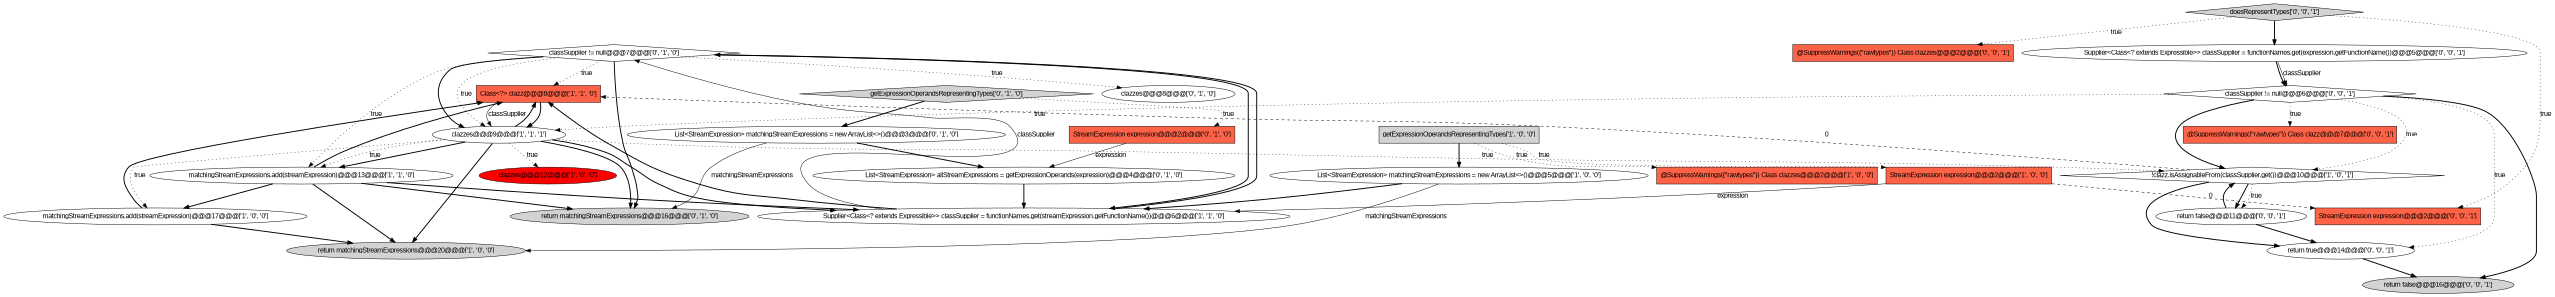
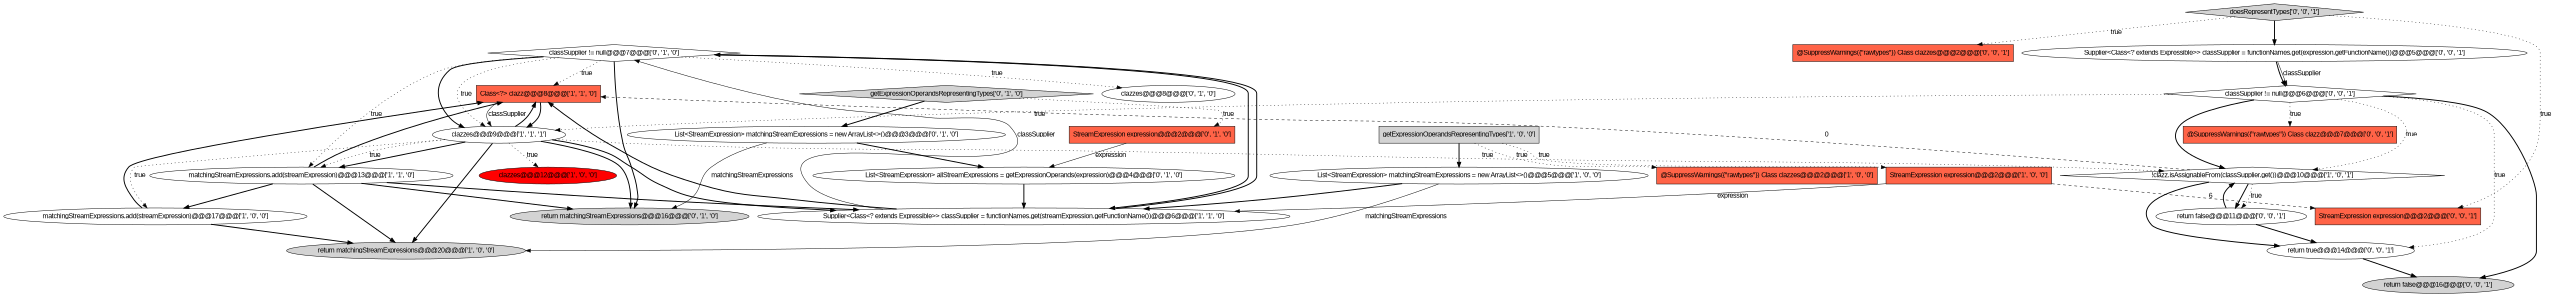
(2211, 196) -> (2211, 196)
